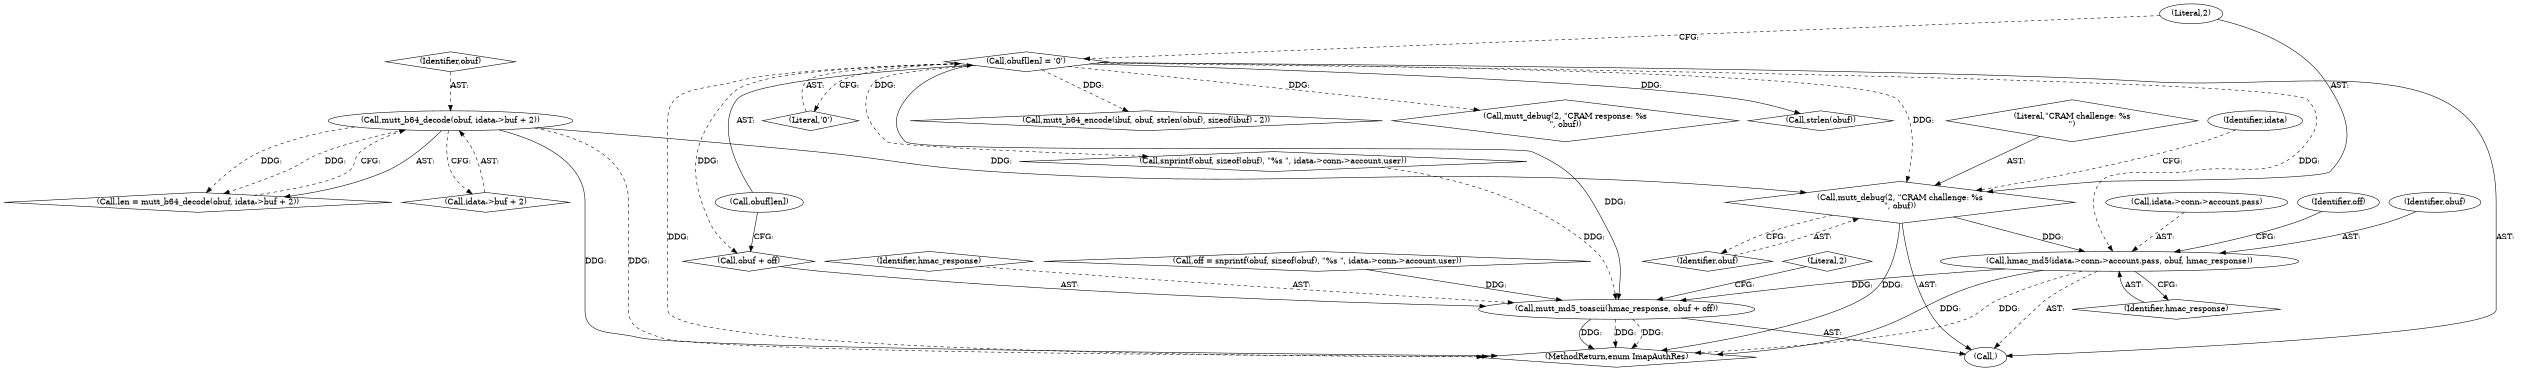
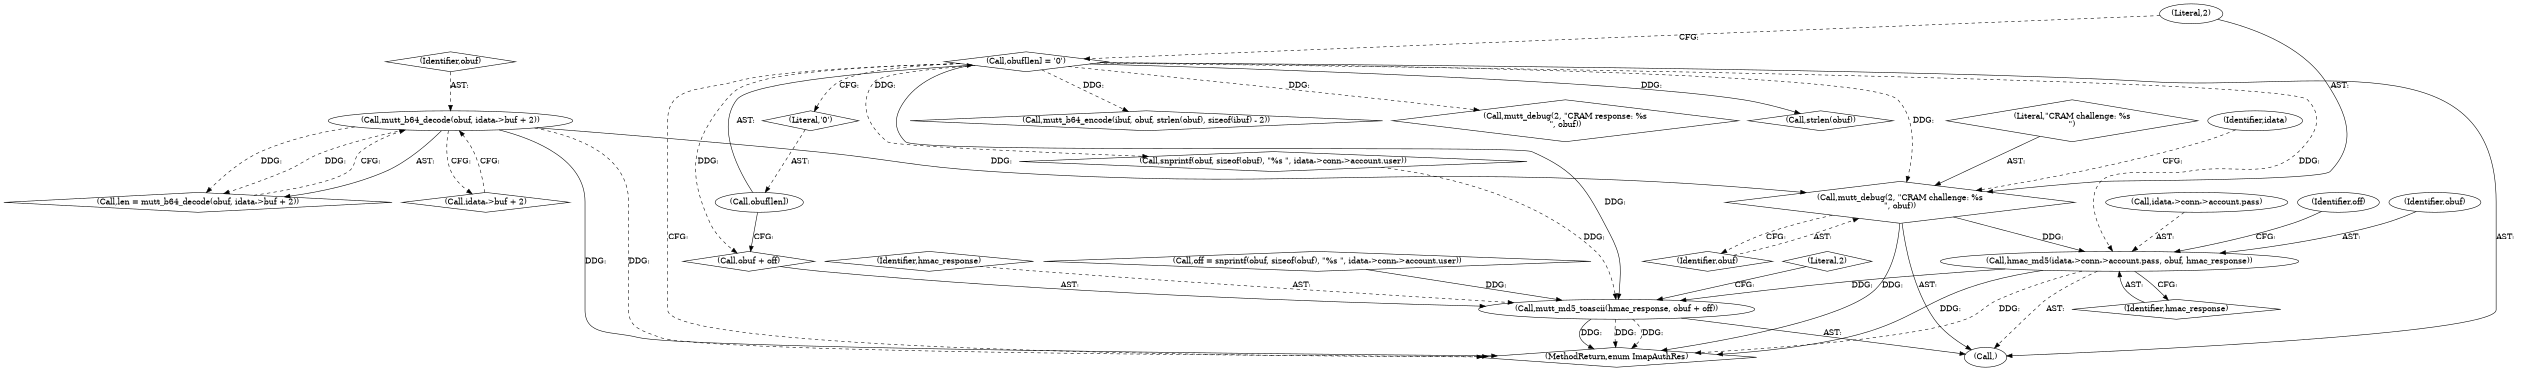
(828, 74) -> (787, 159)
(491, 162) -> (491, 162)
(680, 237) -> (680, 237)
